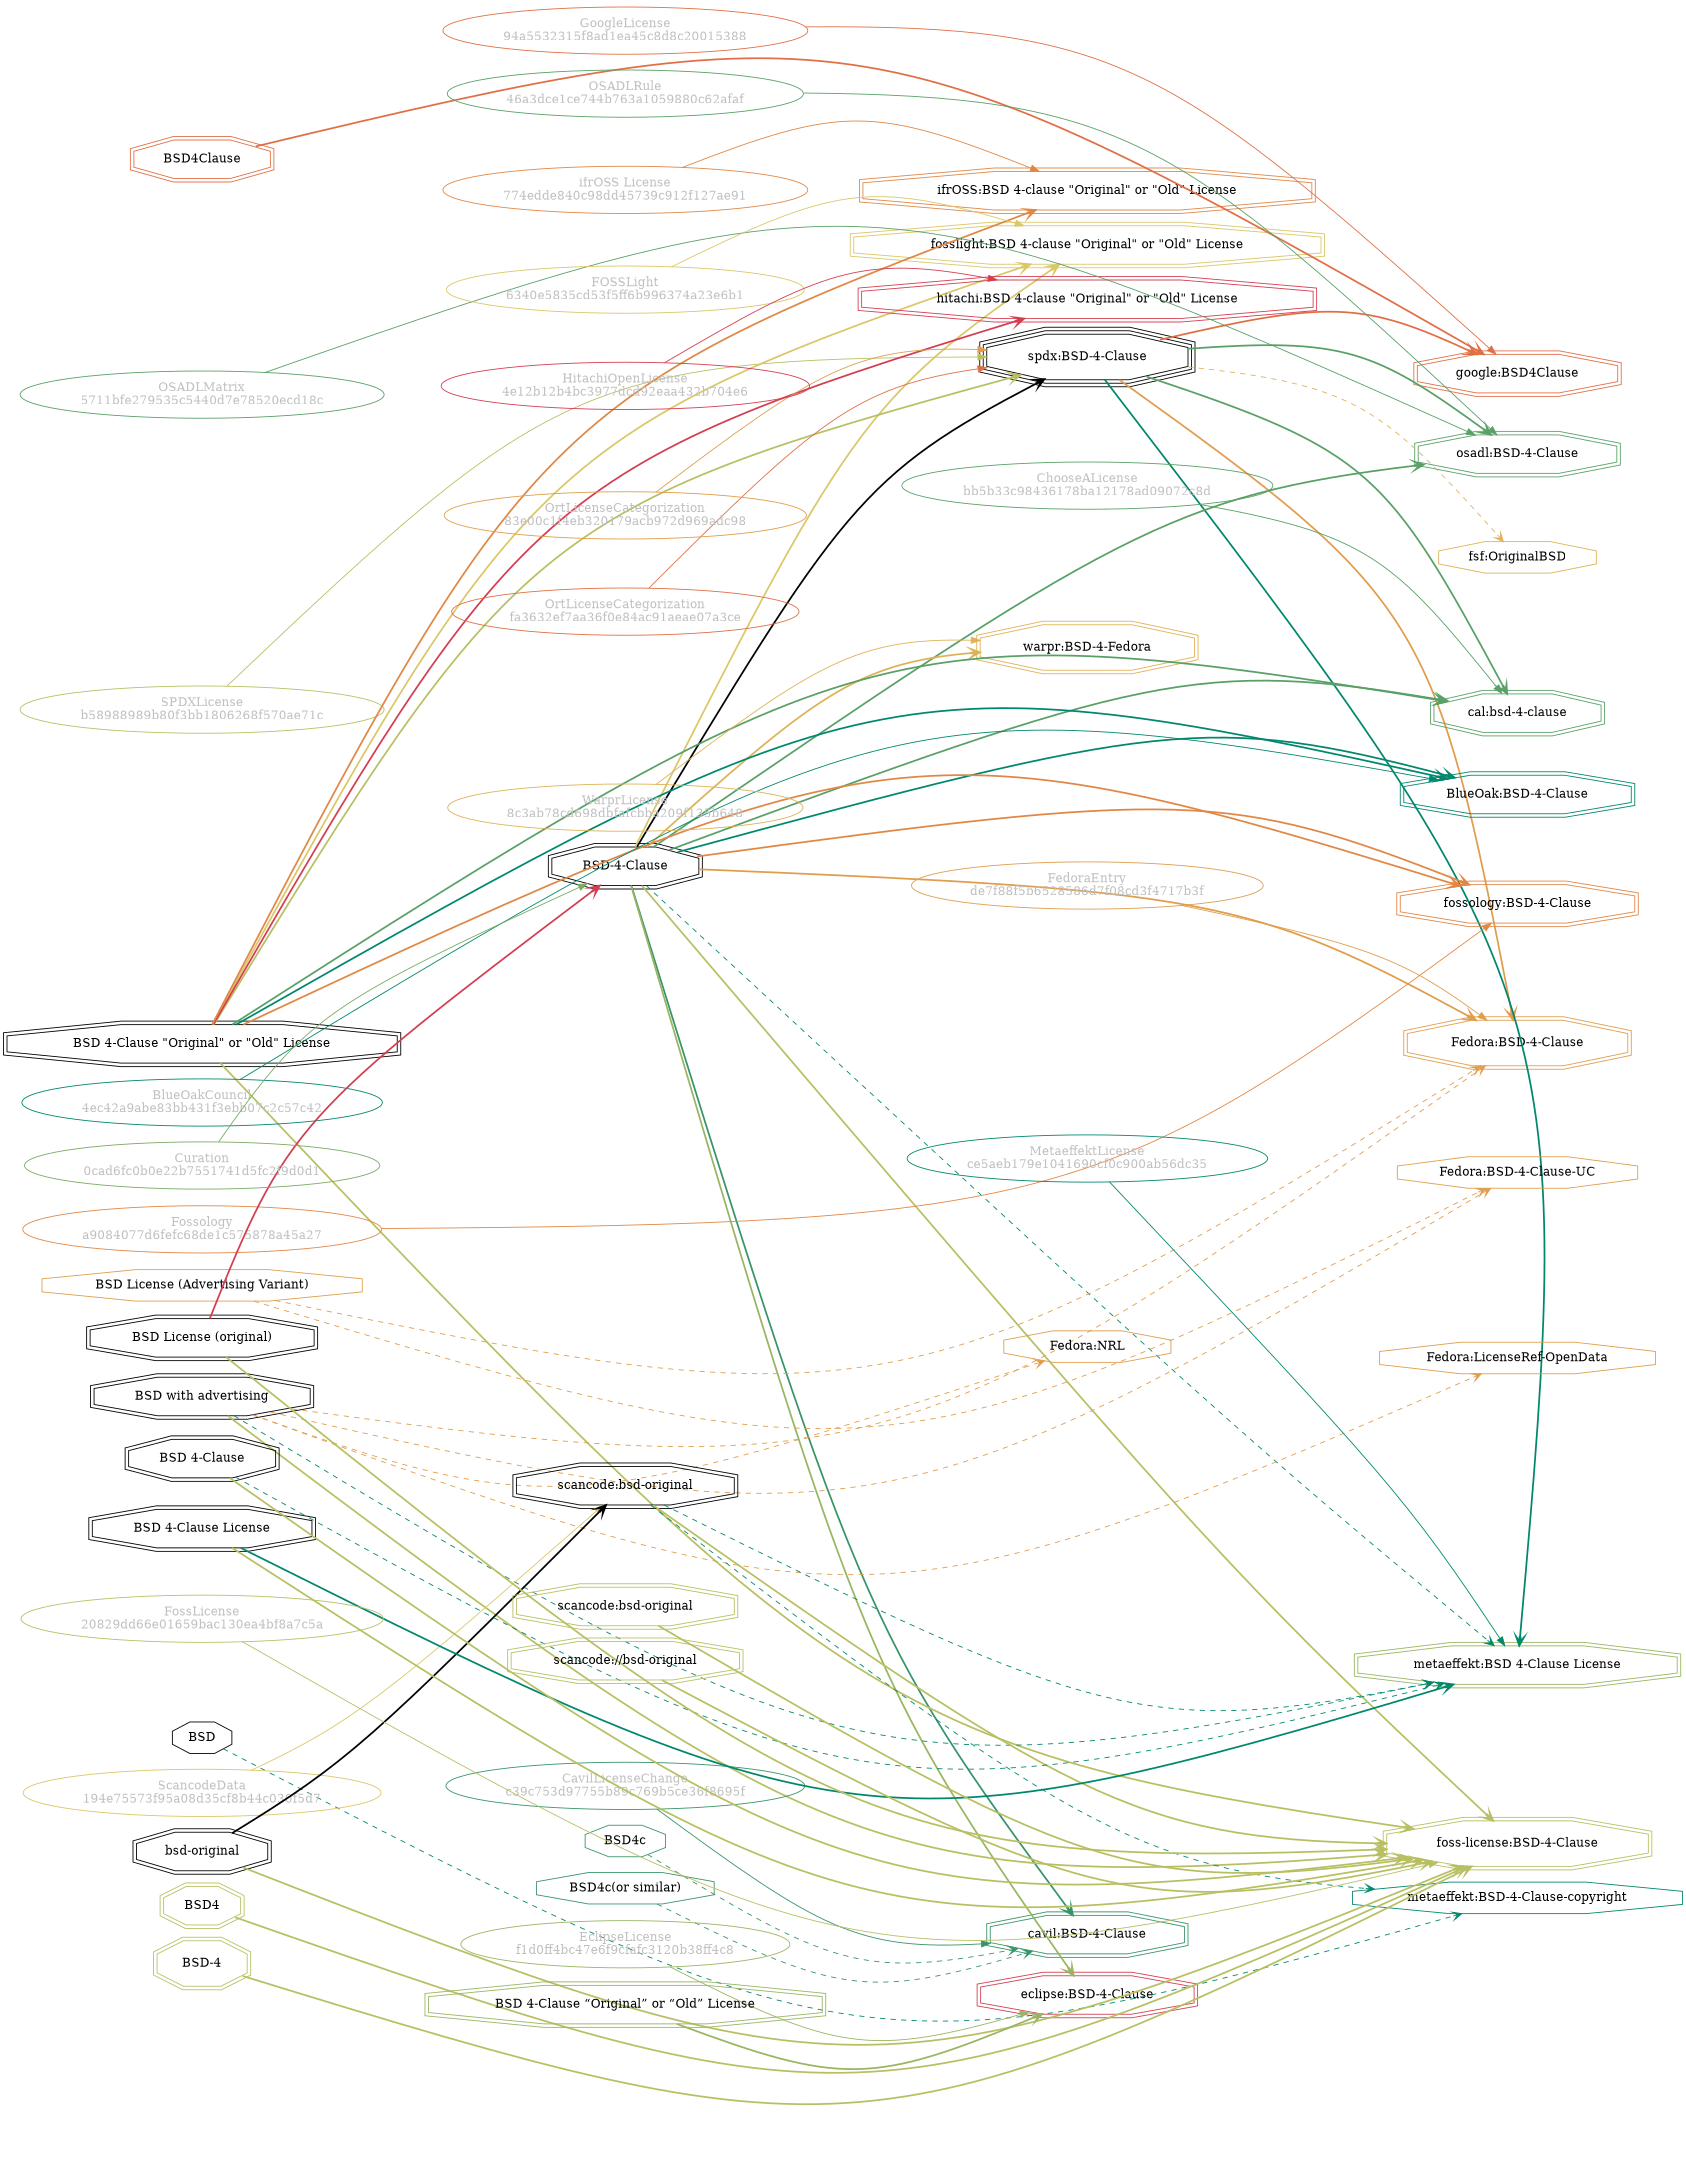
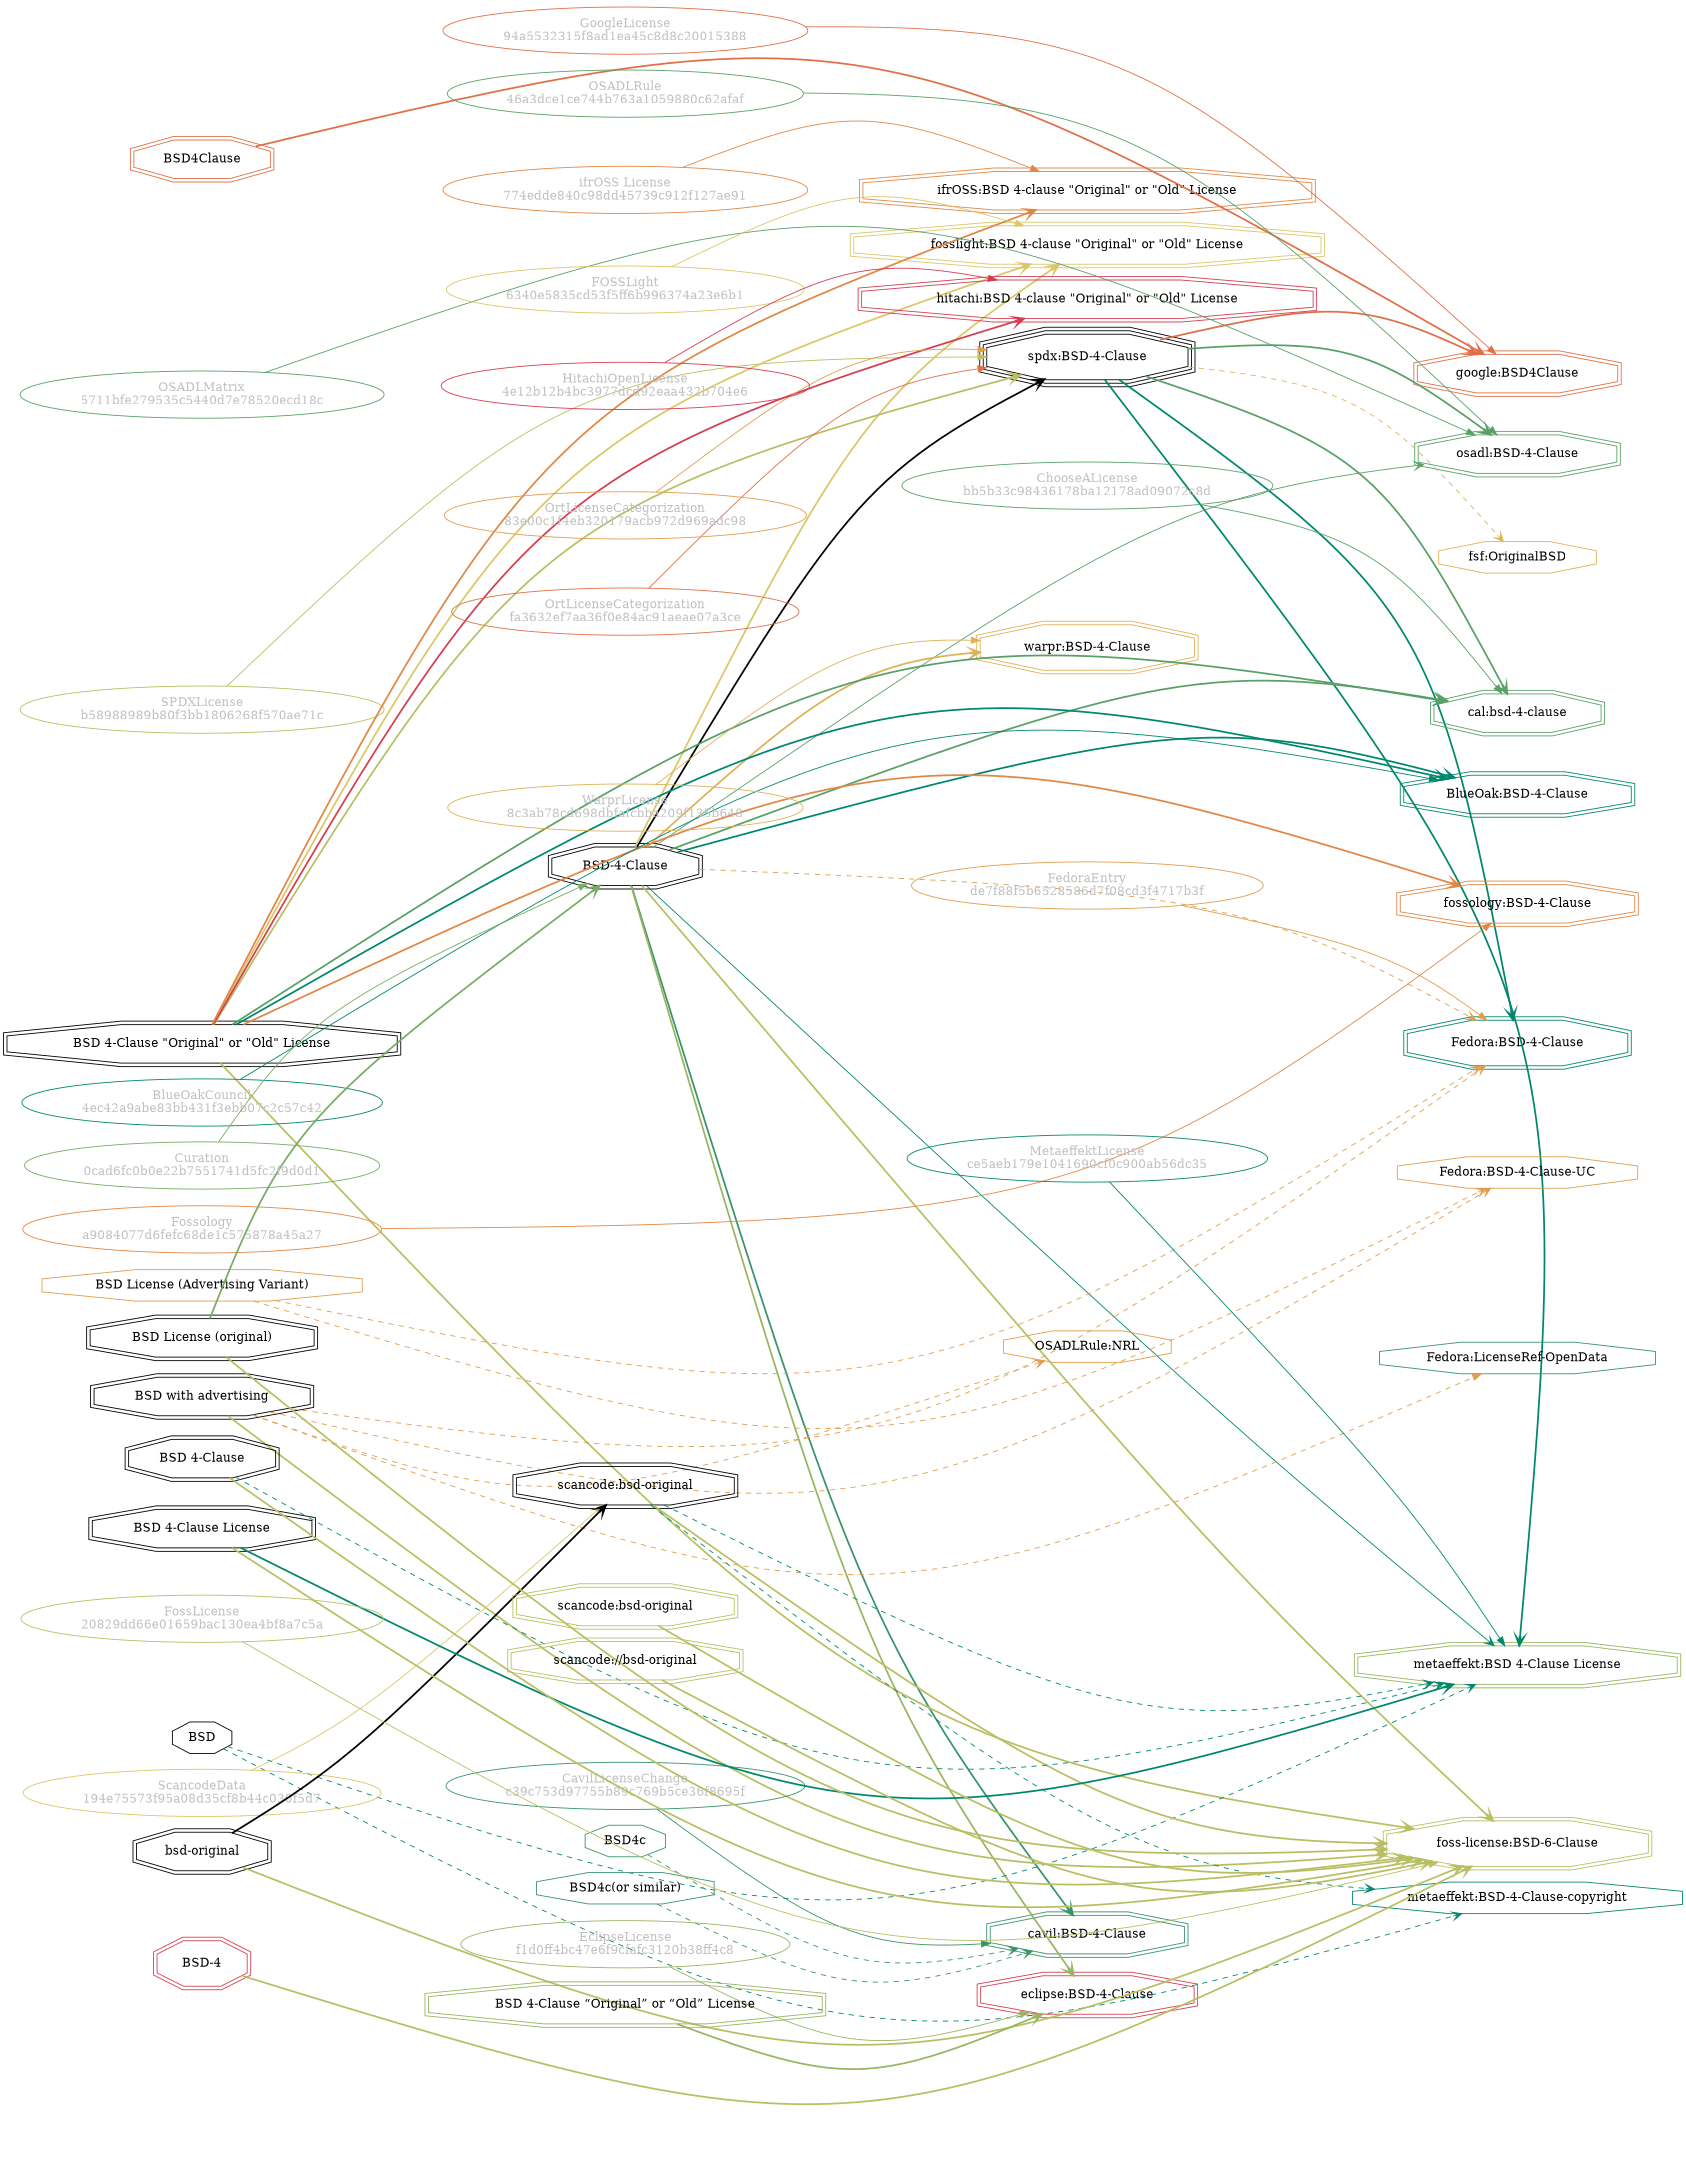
(1013, 608) -> (1013, 608)
(1406, 639) -> (1406, 639)
(1087, 648) -> (1087, 648)
(1083, 812) -> none
(1095, 893) -> (1095, 893)
(1518, 1043) -> (1518, 1043)
(363, 1073) -> (363, 1073)
(1061, 1269) -> (1061, 1269)
(1087, 1347) -> (1087, 1347)
(1518, 1358) -> (1518, 1358)
(868, 1574) -> (868, 1574)
(766, 1701) -> (856, 1899)
(1518, 1844) -> (1518, 1844)
(202, 1906) -> none
(202, 1963) -> (202, 1963)
